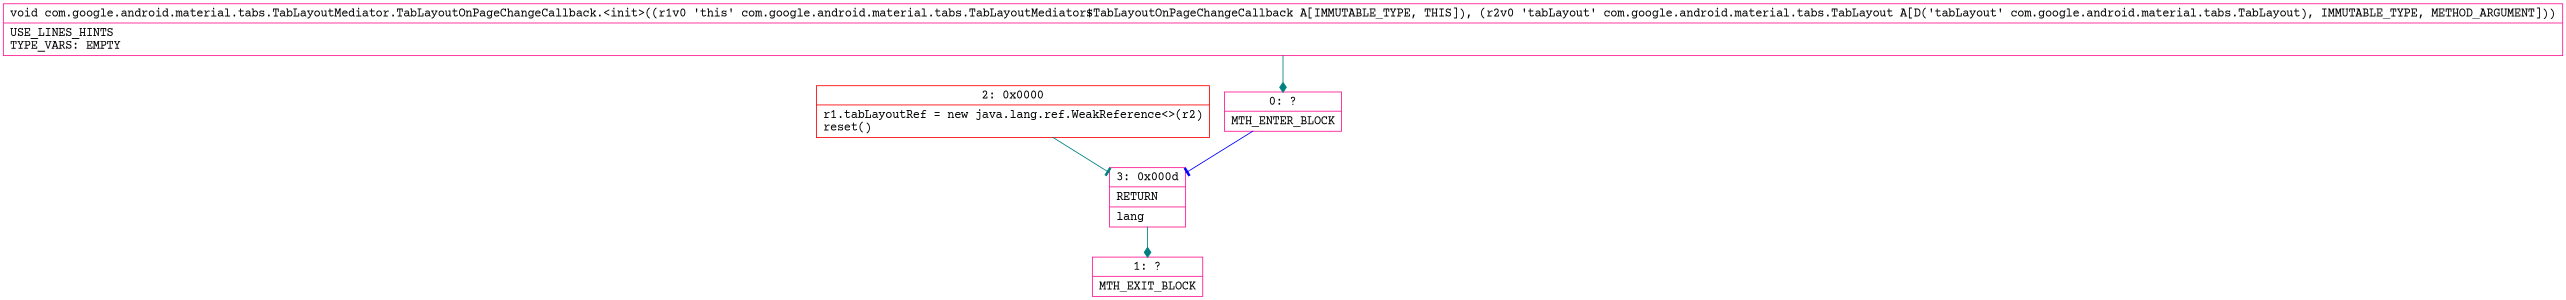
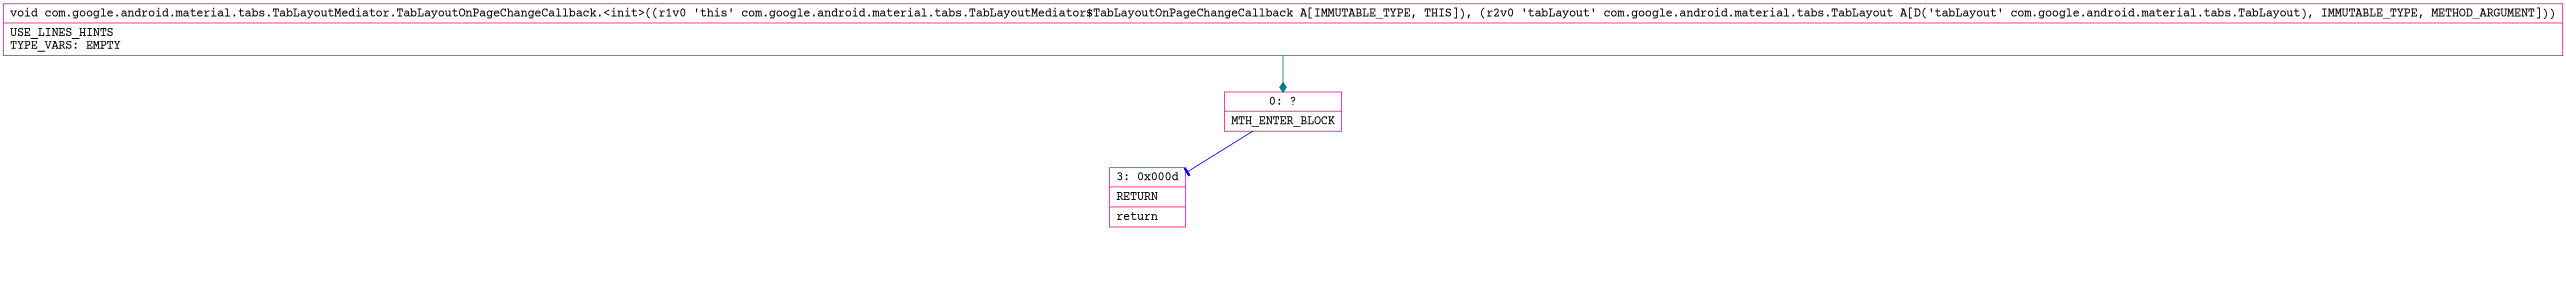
(1013, 112) -> none
(1130, 217) -> (1137, 217)
(1148, 277) -> none
